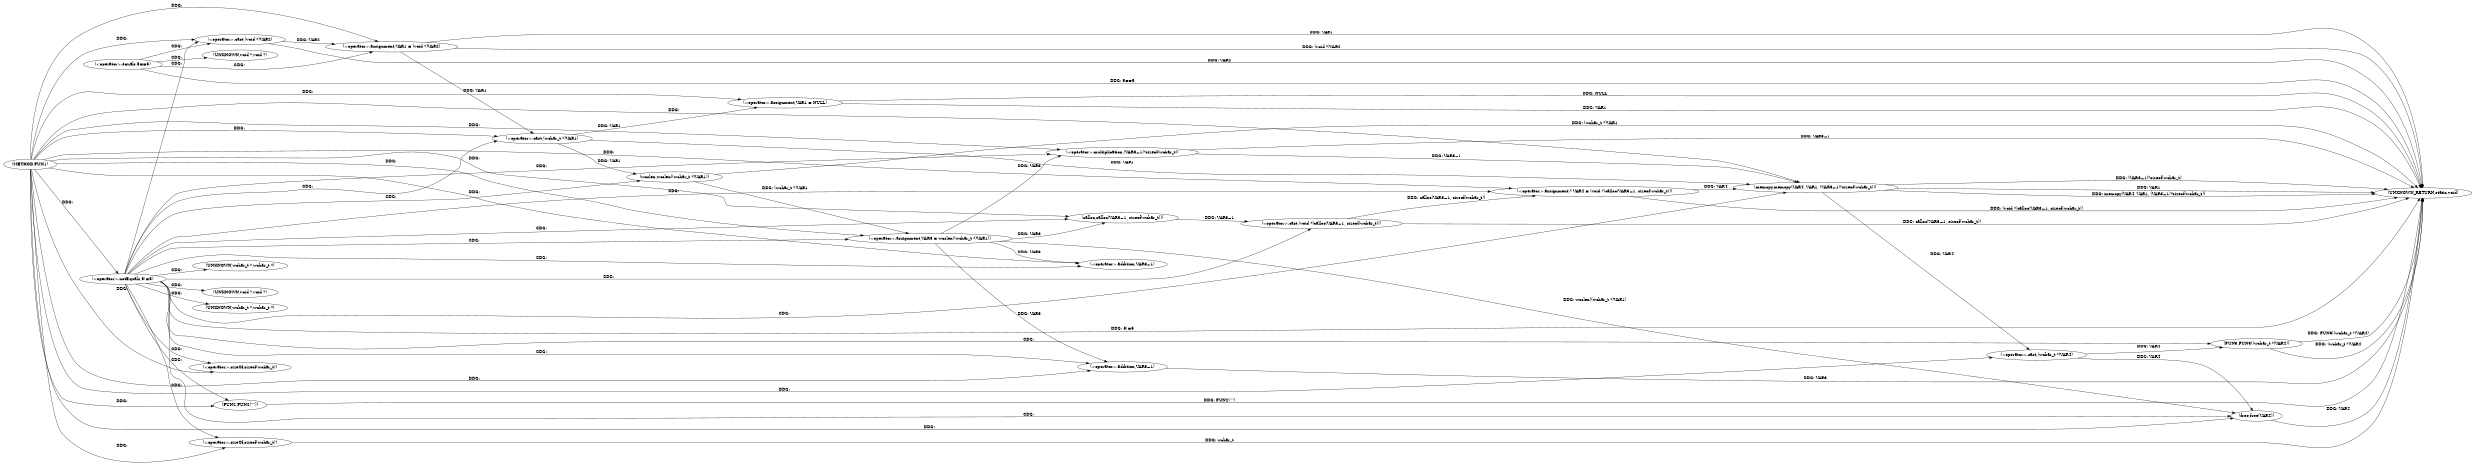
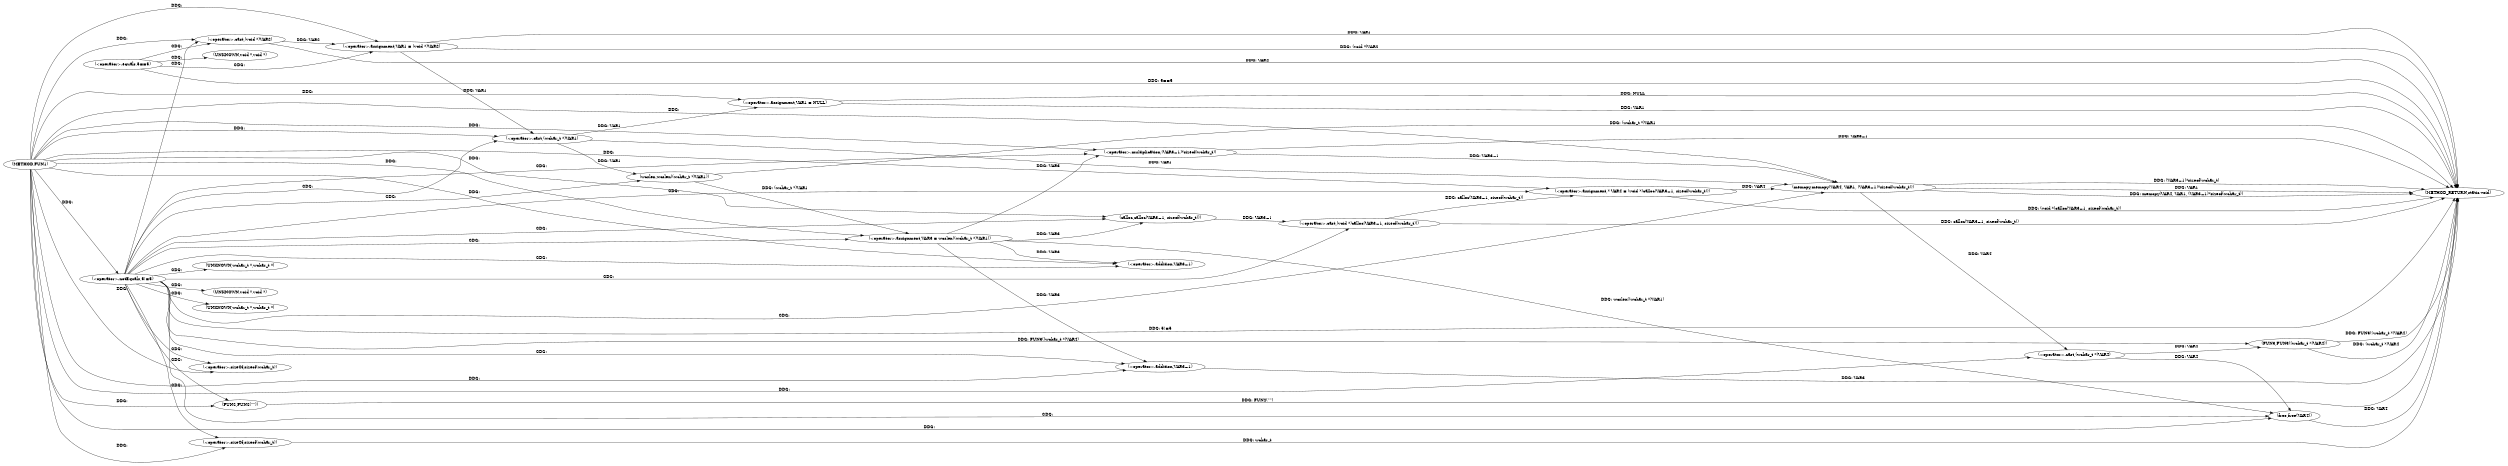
(2423, 193) -> (2458, 193)
(1029, 340) -> (1048, 340)
